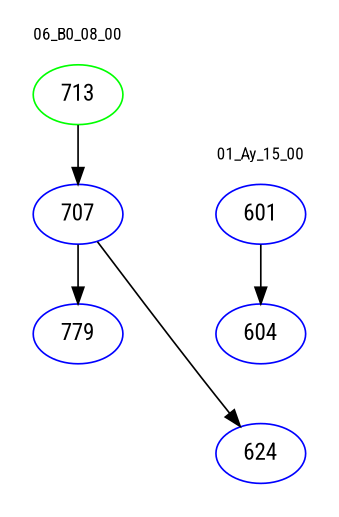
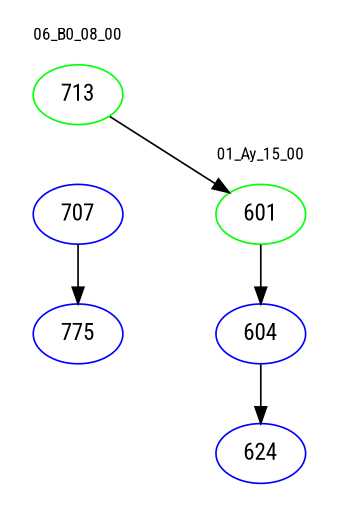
(78, 146) -> (163, 150)
(261, 214) -> (261, 214)
(163, 328) -> (261, 386)
(78, 334) -> (78, 334)
